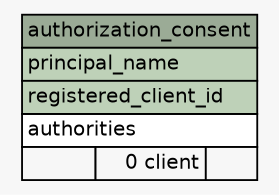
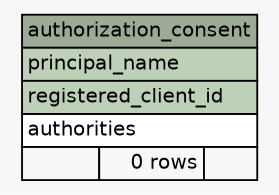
(163, 163) -> (164, 163)
